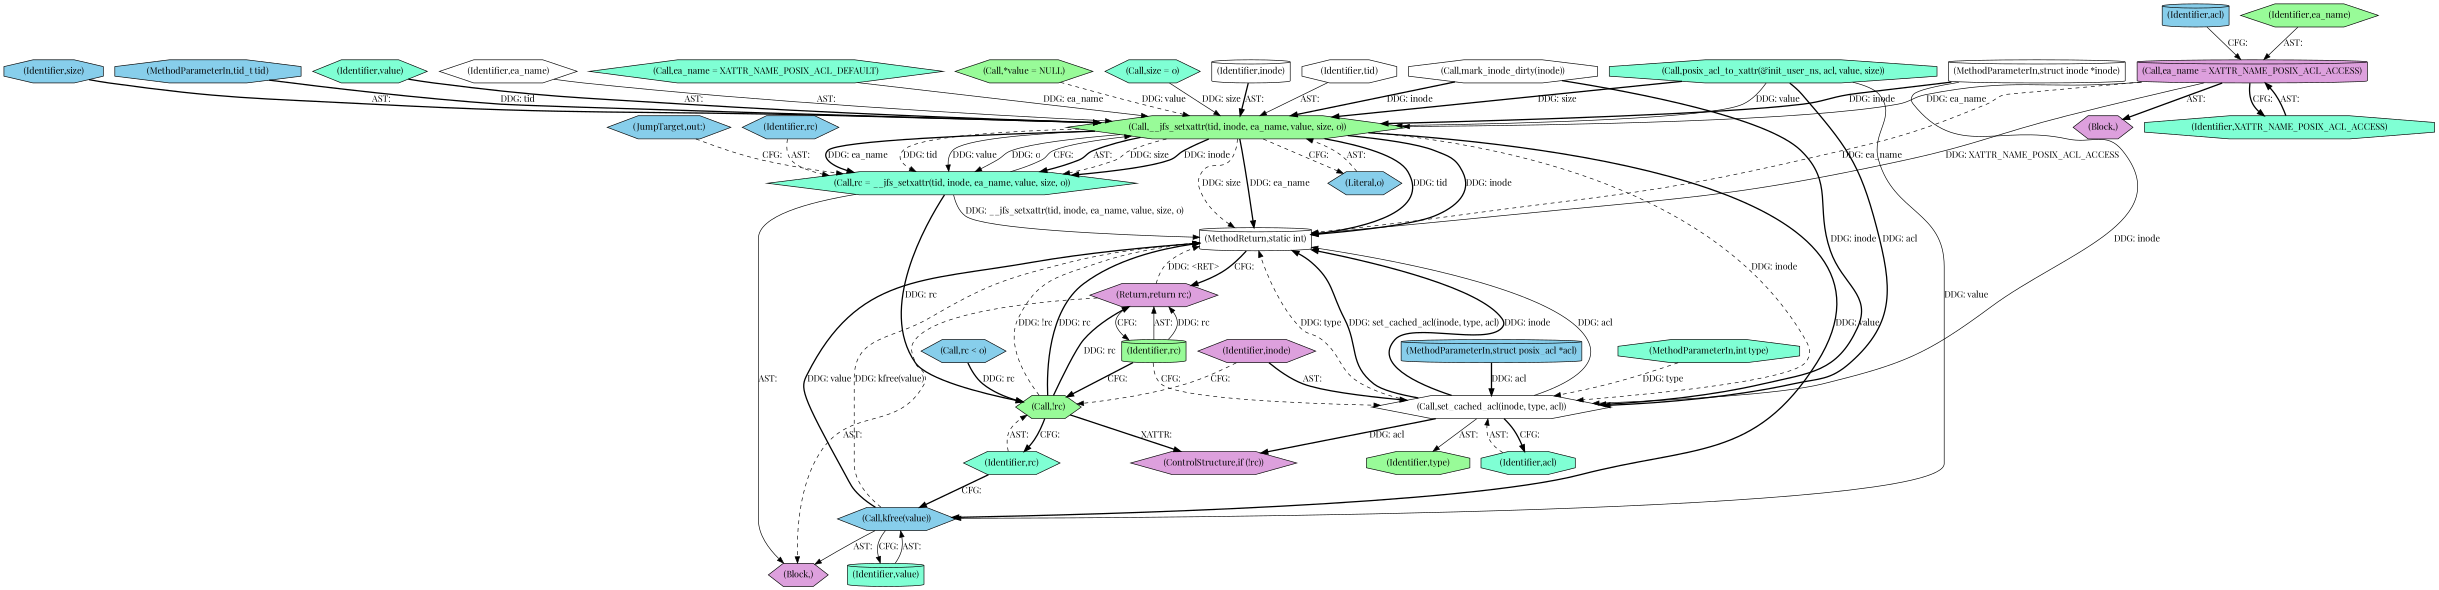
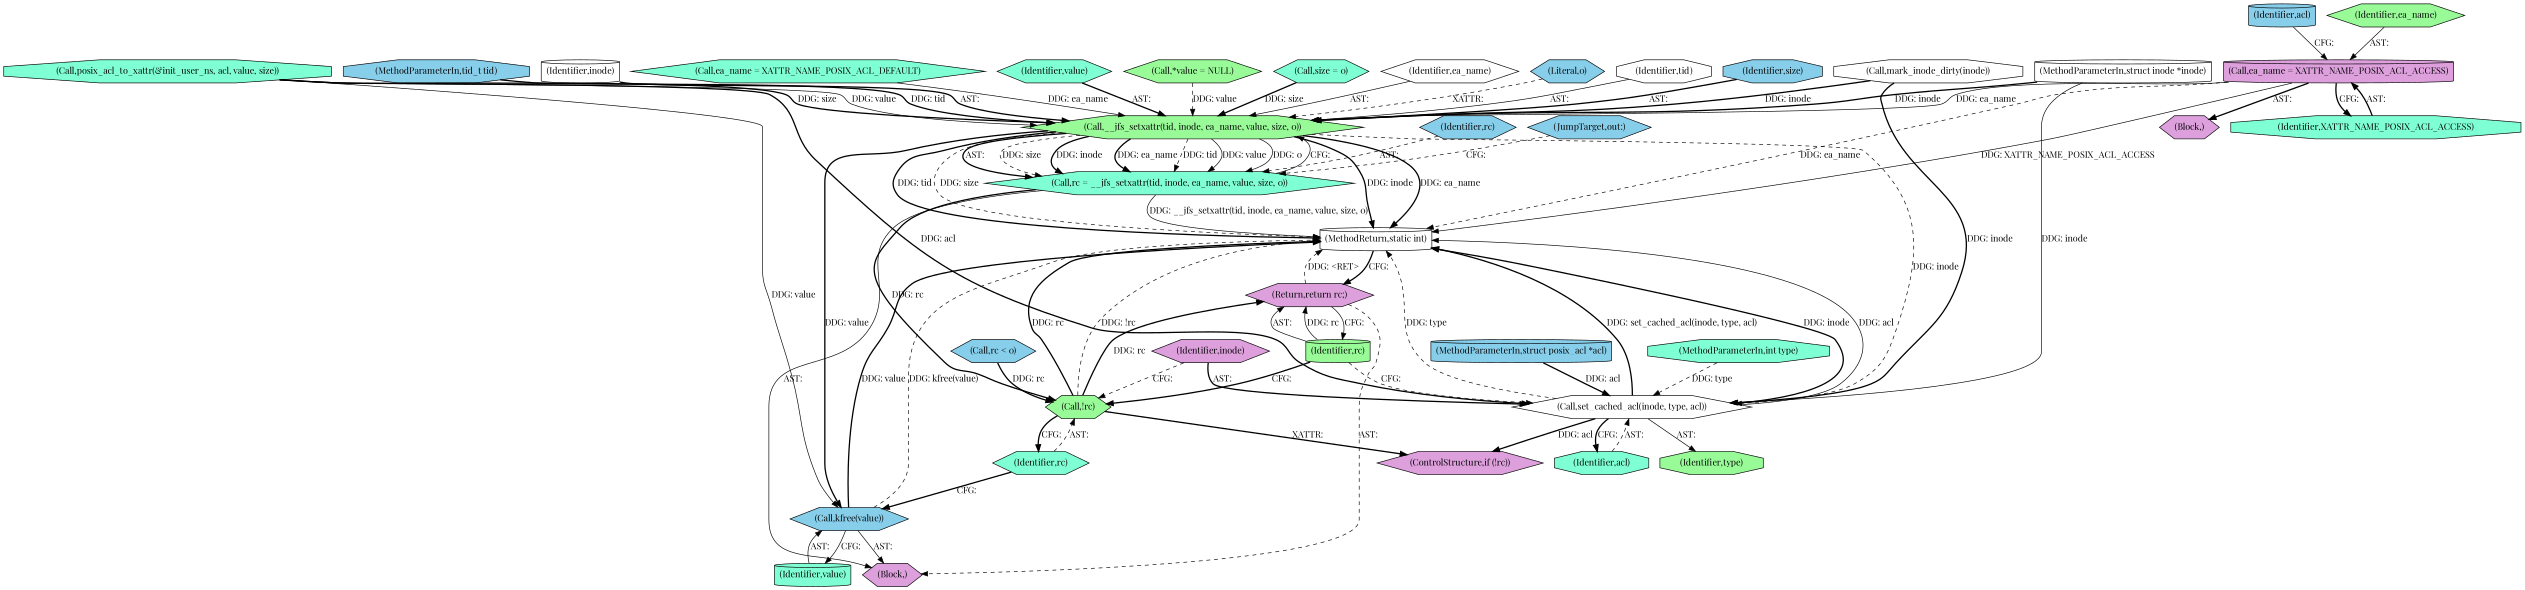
(1192, 98) -> (1261, 98)
(1300, 155) -> none
(1358, 155) -> (1469, 99)
